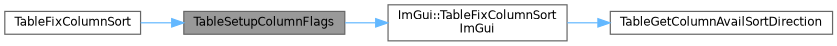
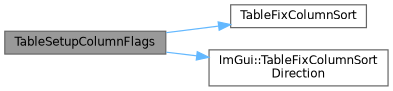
(156, 23) -> (192, 29)
(478, 23) -> (299, 68)
(721, 23) -> none
